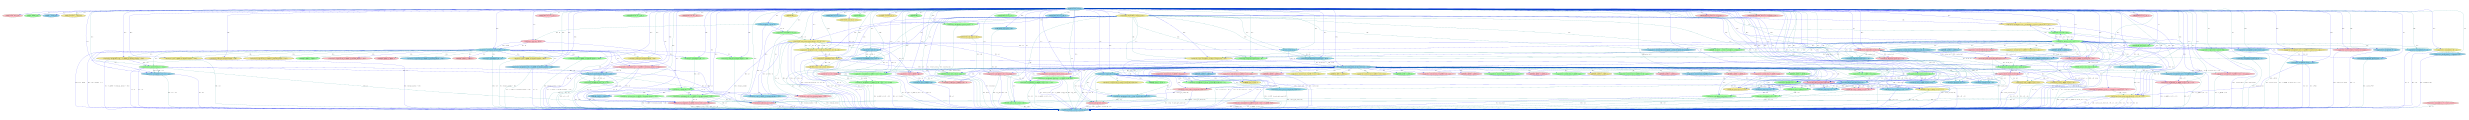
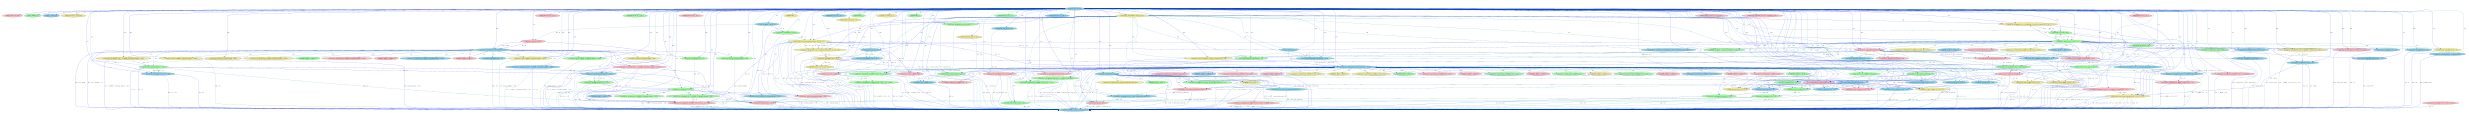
(1913, 50) -> (1913, 50)
